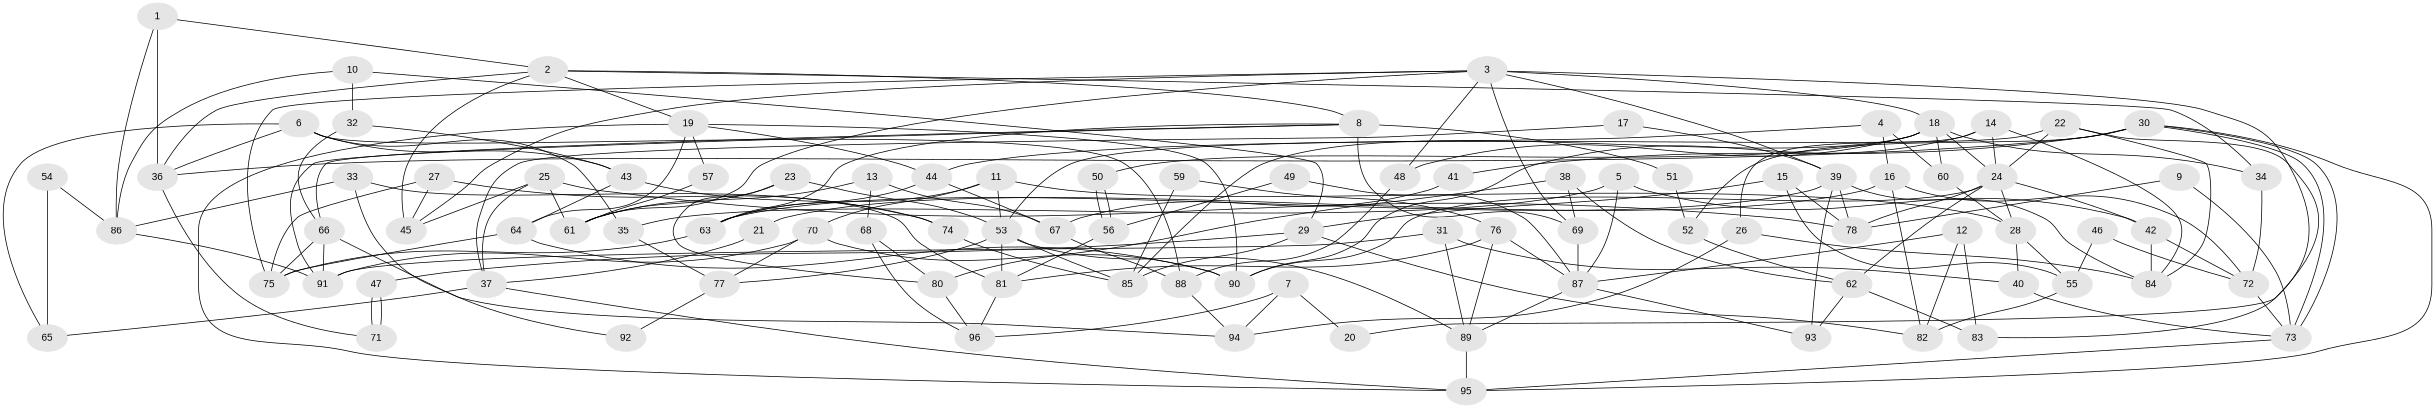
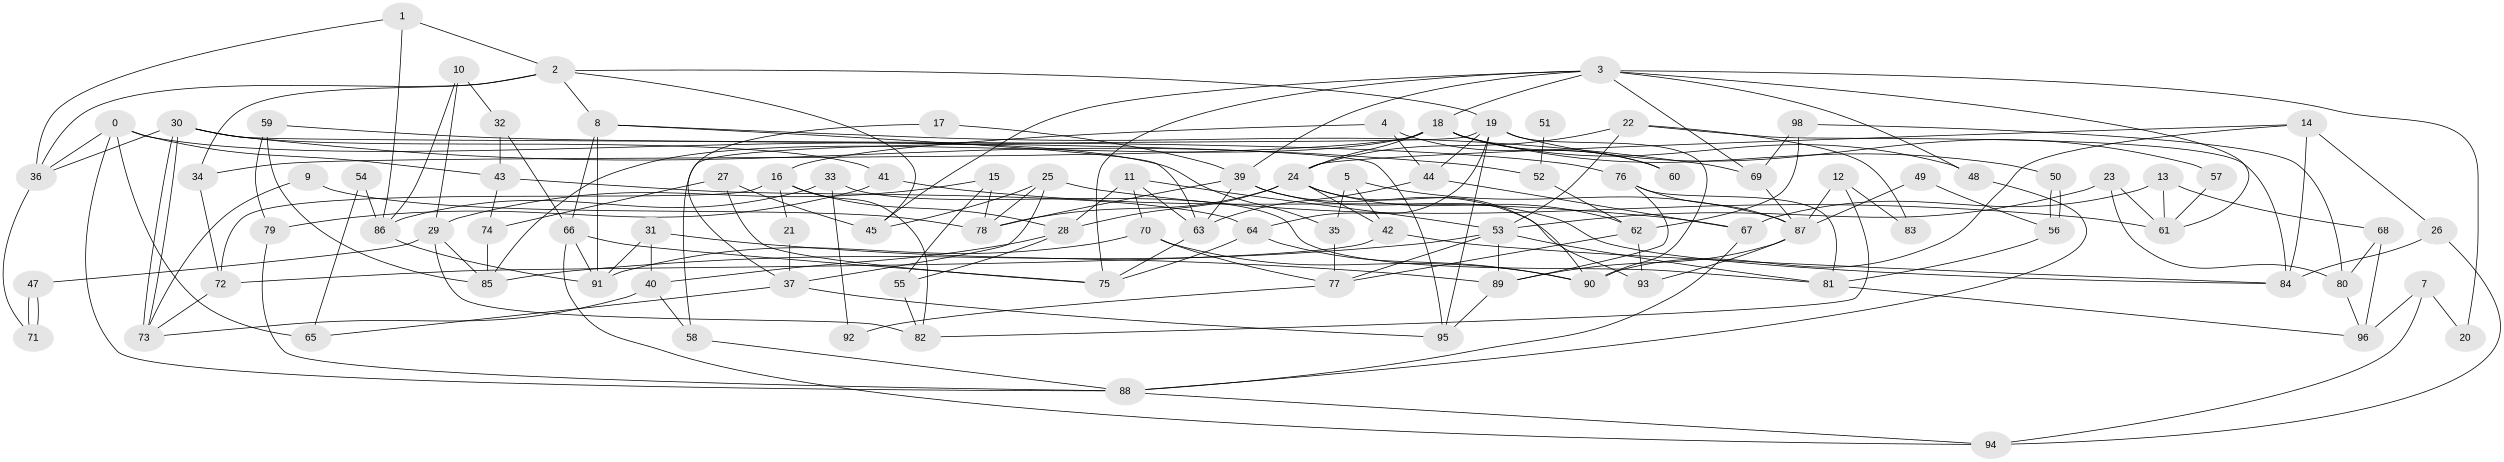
(299, 124) -> (115, 124)
(1520, 138) -> none
(1565, 177) -> (1798, 124)
(1980, 204) -> (918, 208)
none -> (270, 231)
(2098, 231) -> none
(1911, 309) -> (1486, 258)
none -> (692, 338)
(1879, 365) -> none
